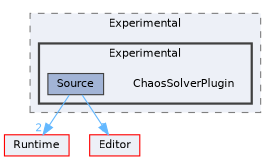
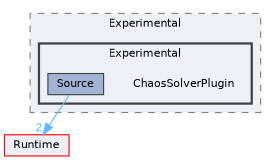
(115, 145) -> none
